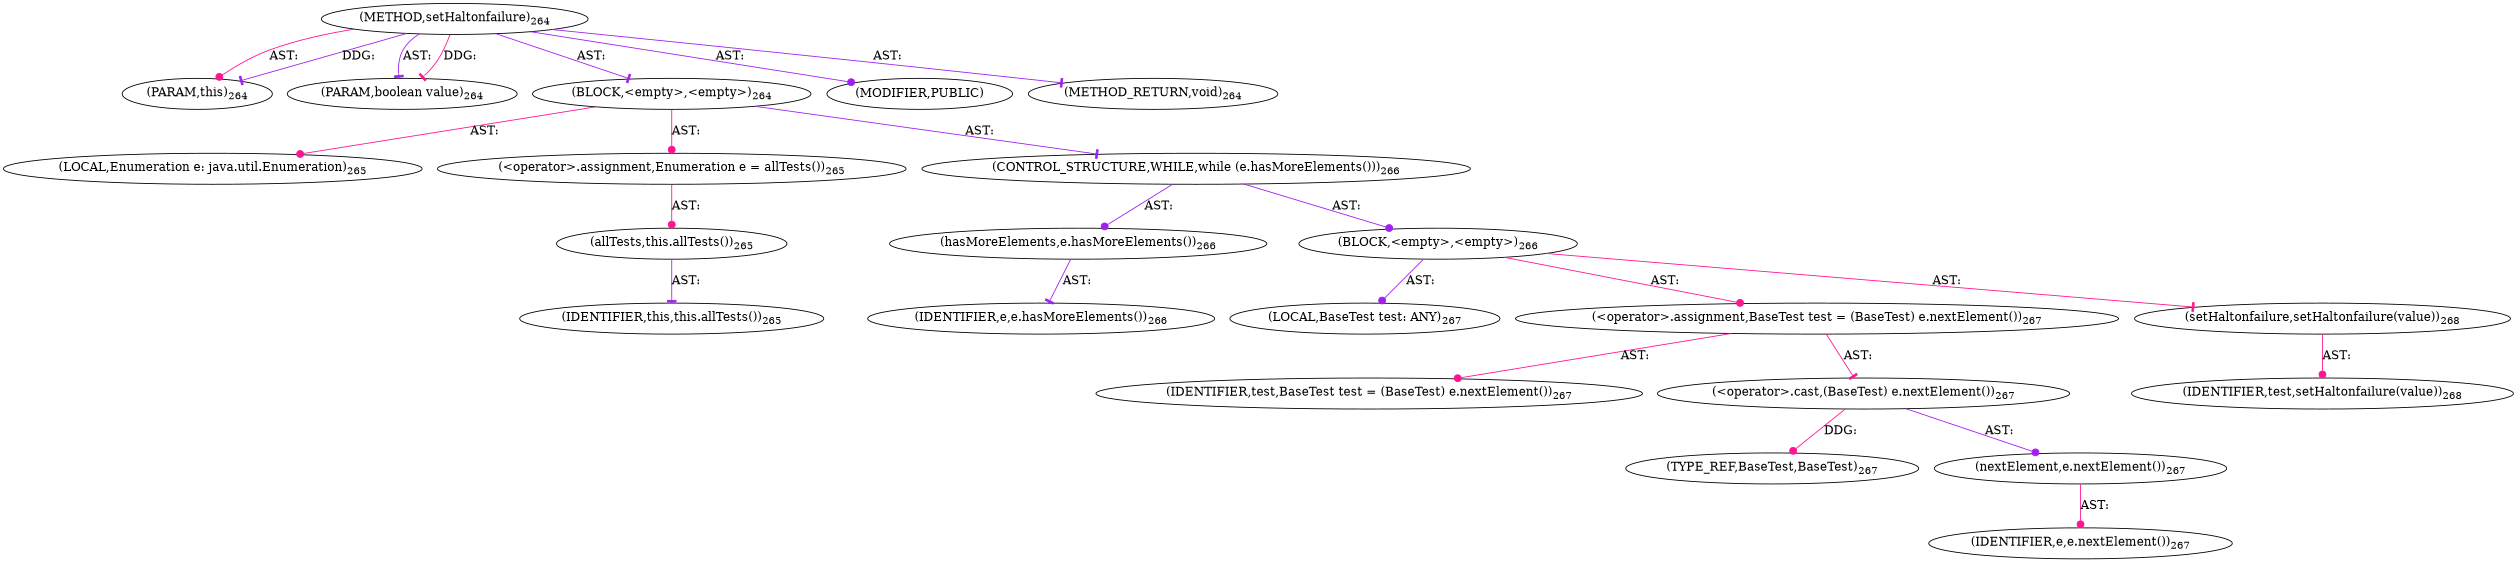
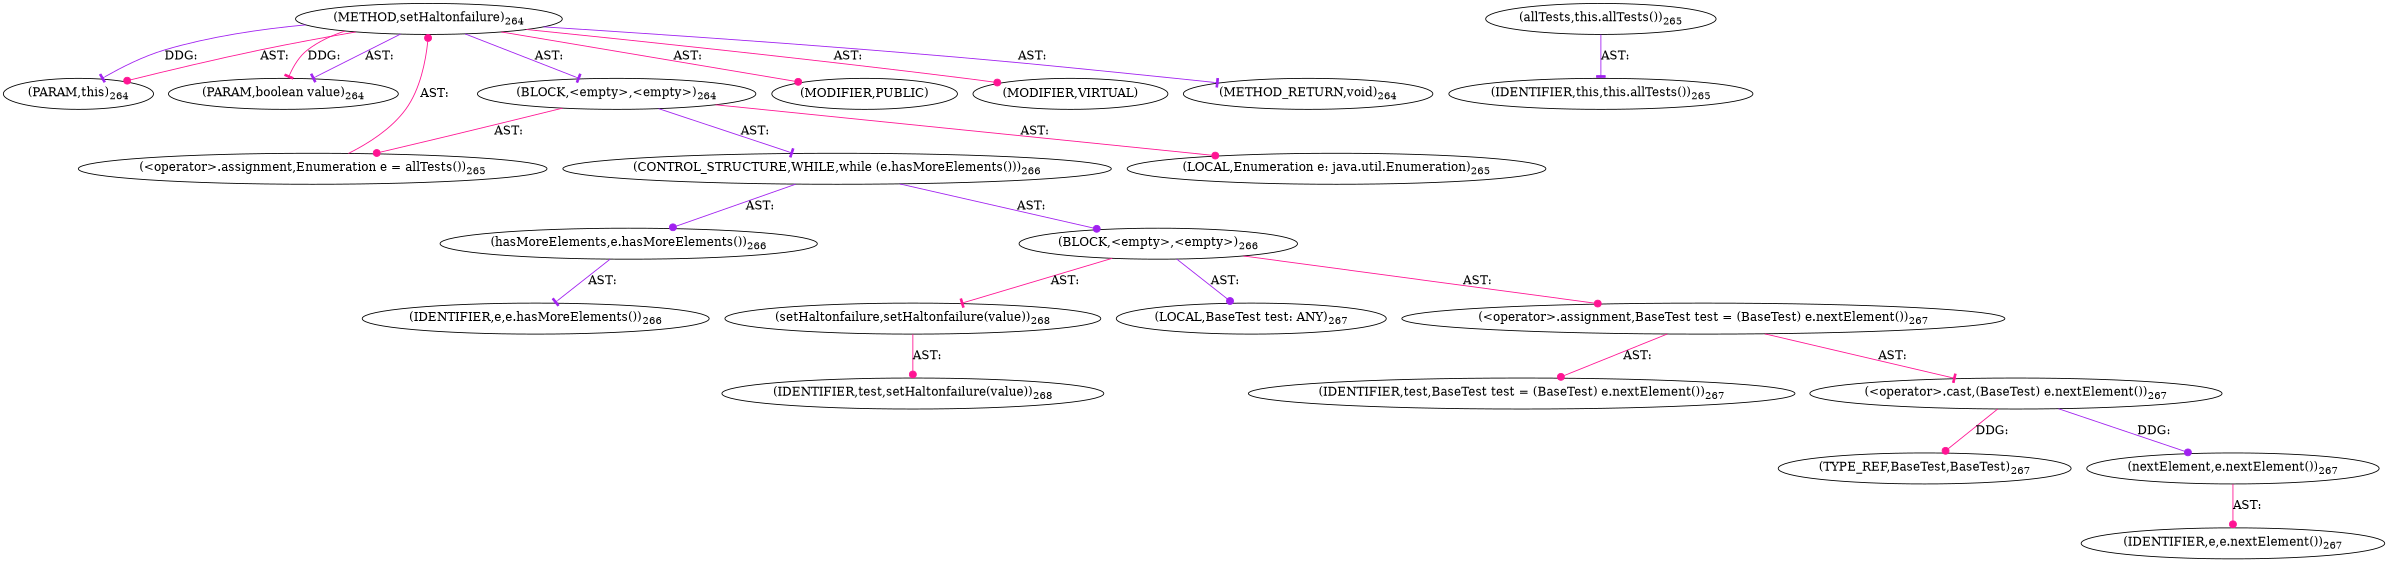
(689, 57) -> (648, 57)
none -> (1070, 94)
(672, 203) -> (405, 110)
(2001, 431) -> (2156, 431)
